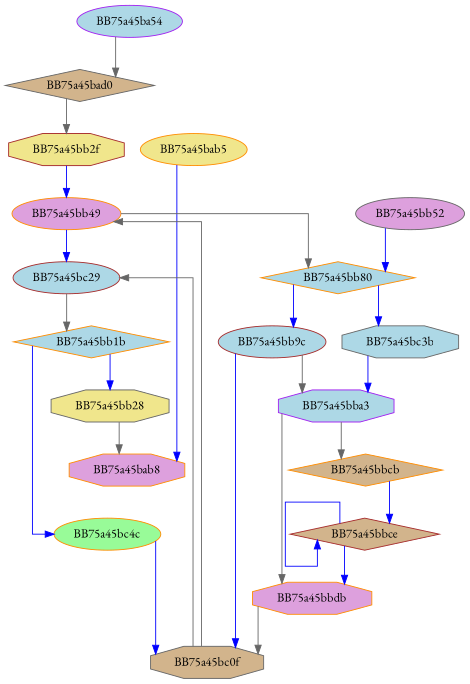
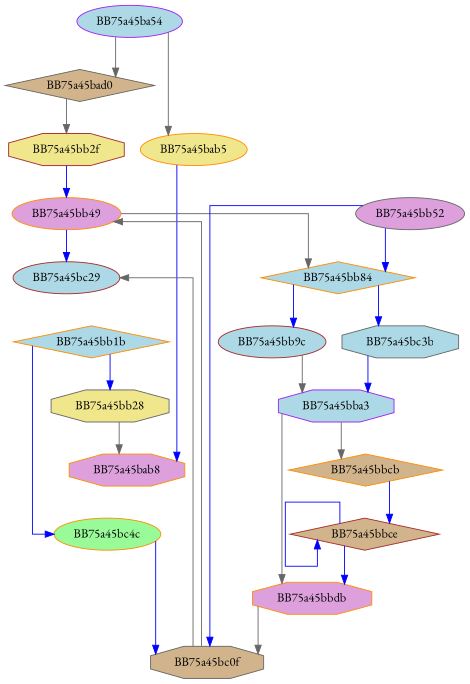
none -> (168, 79)
(338, 278) -> (338, 278)
(67, 308) -> none
(235, 496) -> (210, 345)
